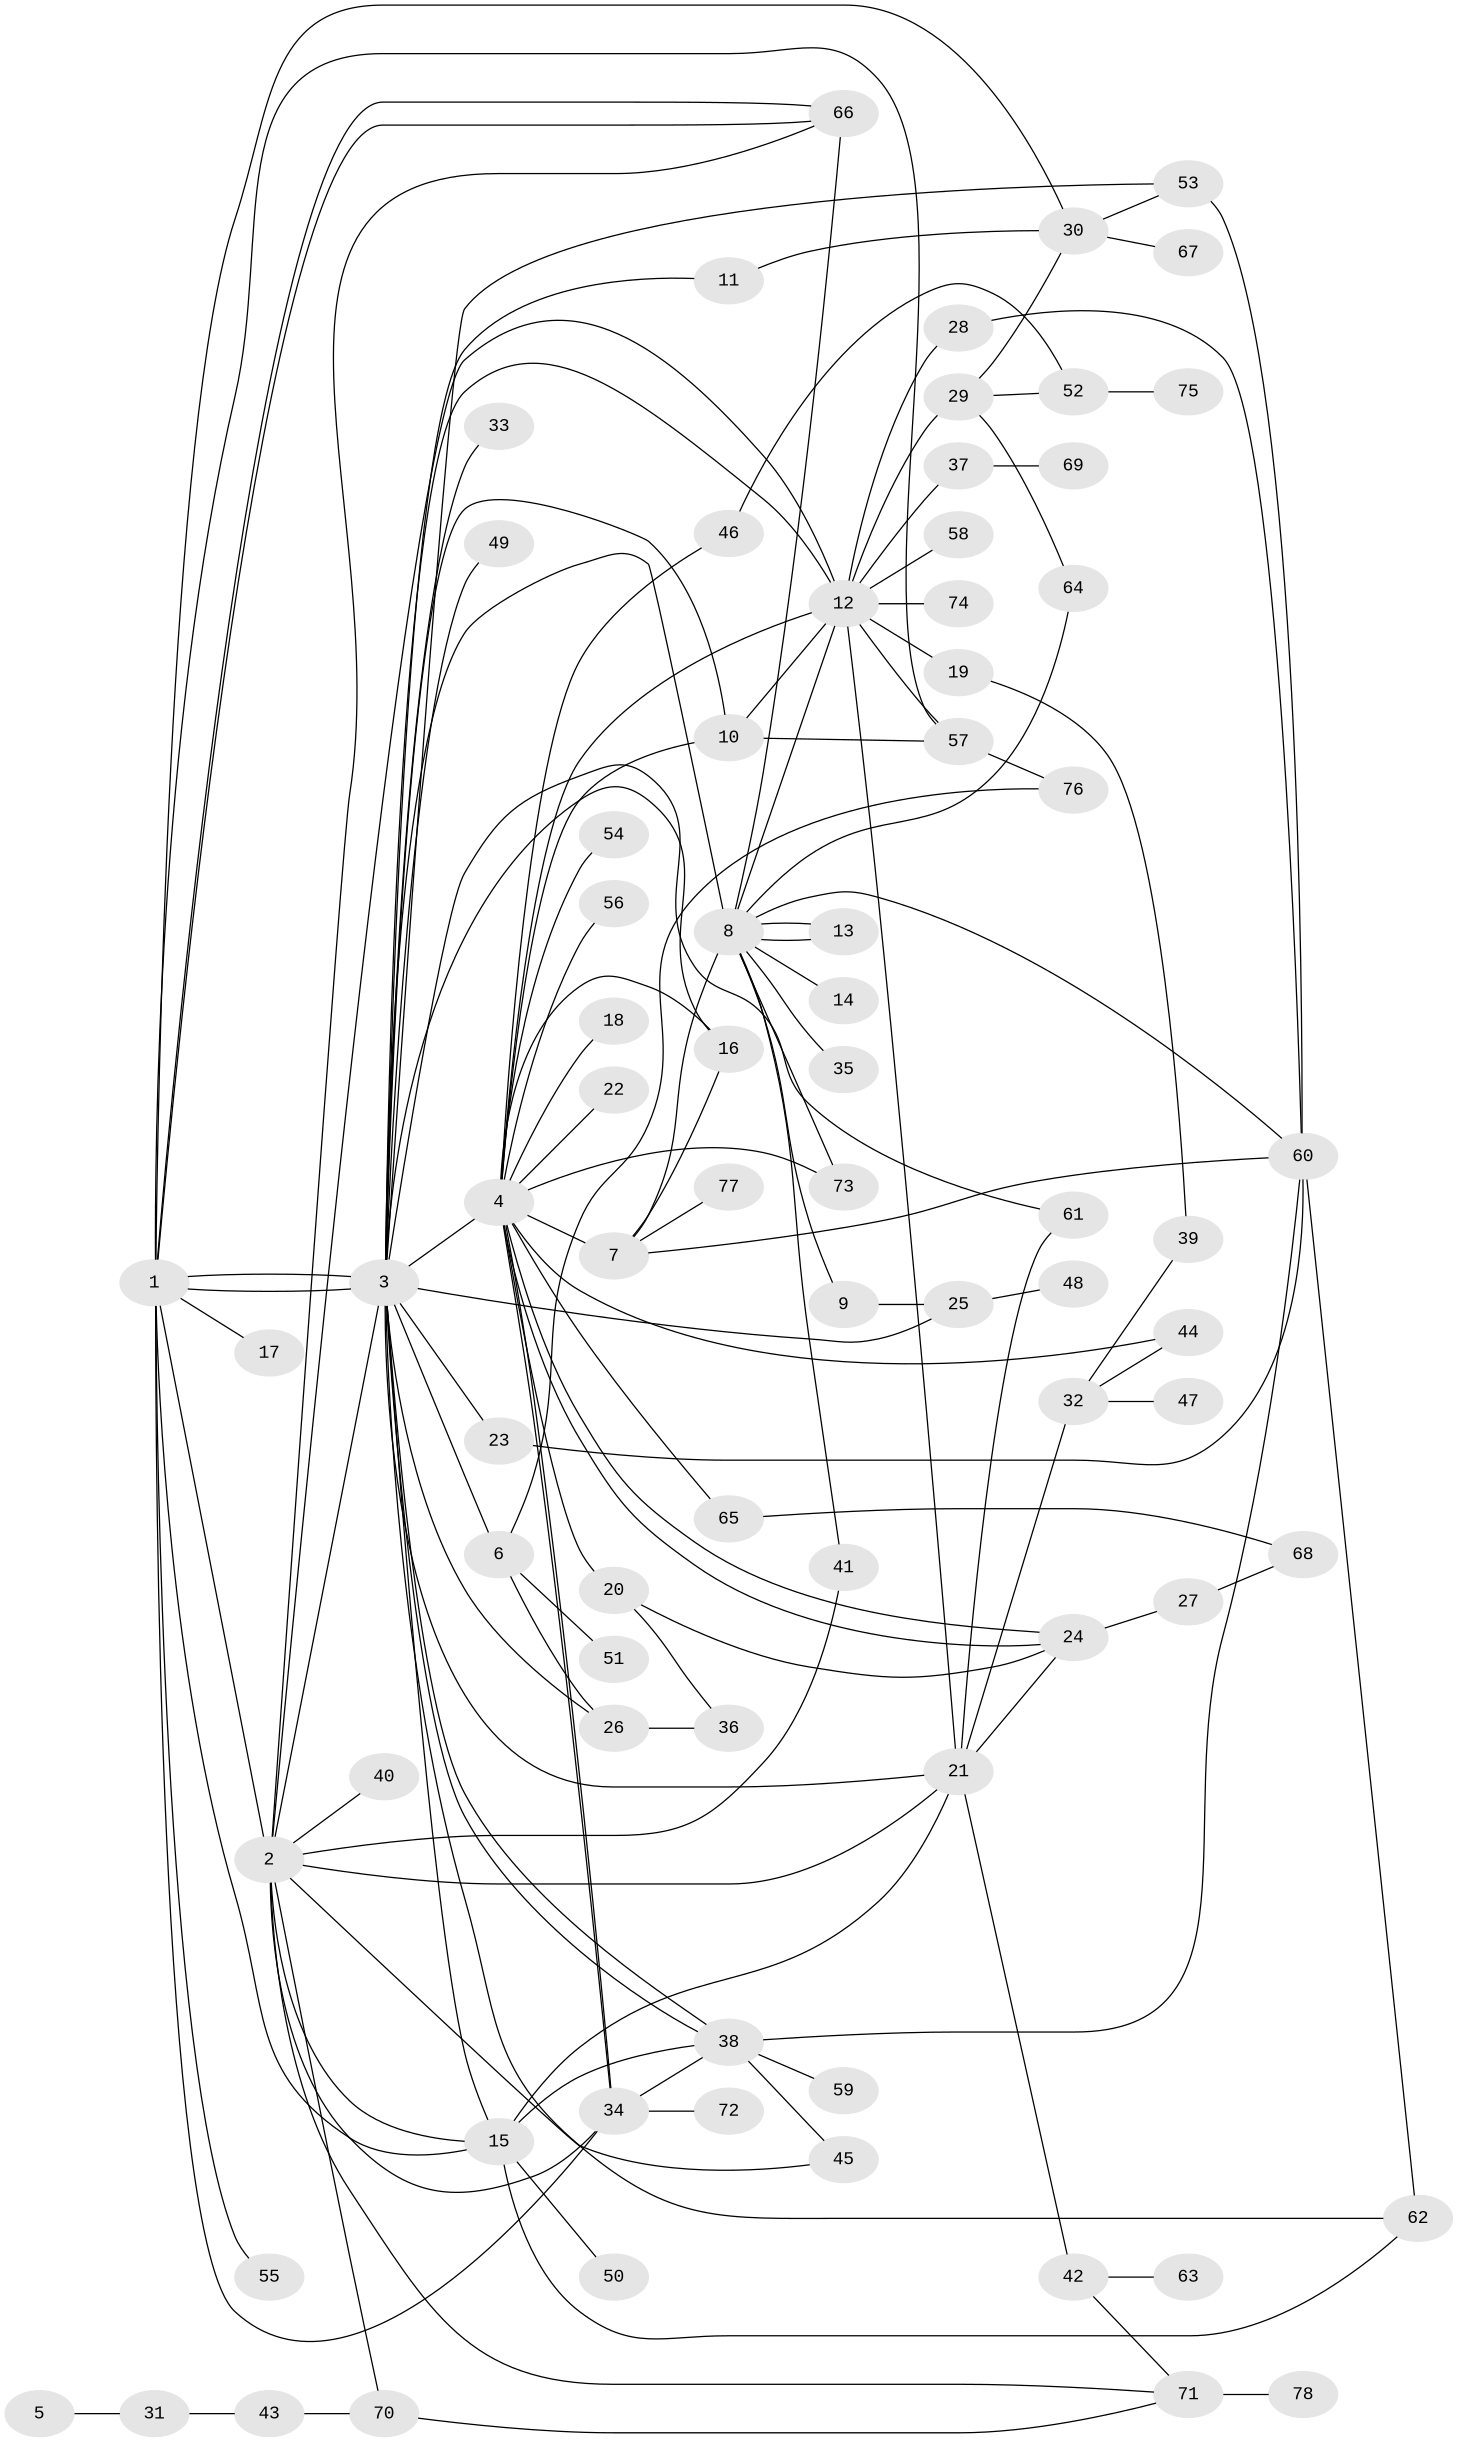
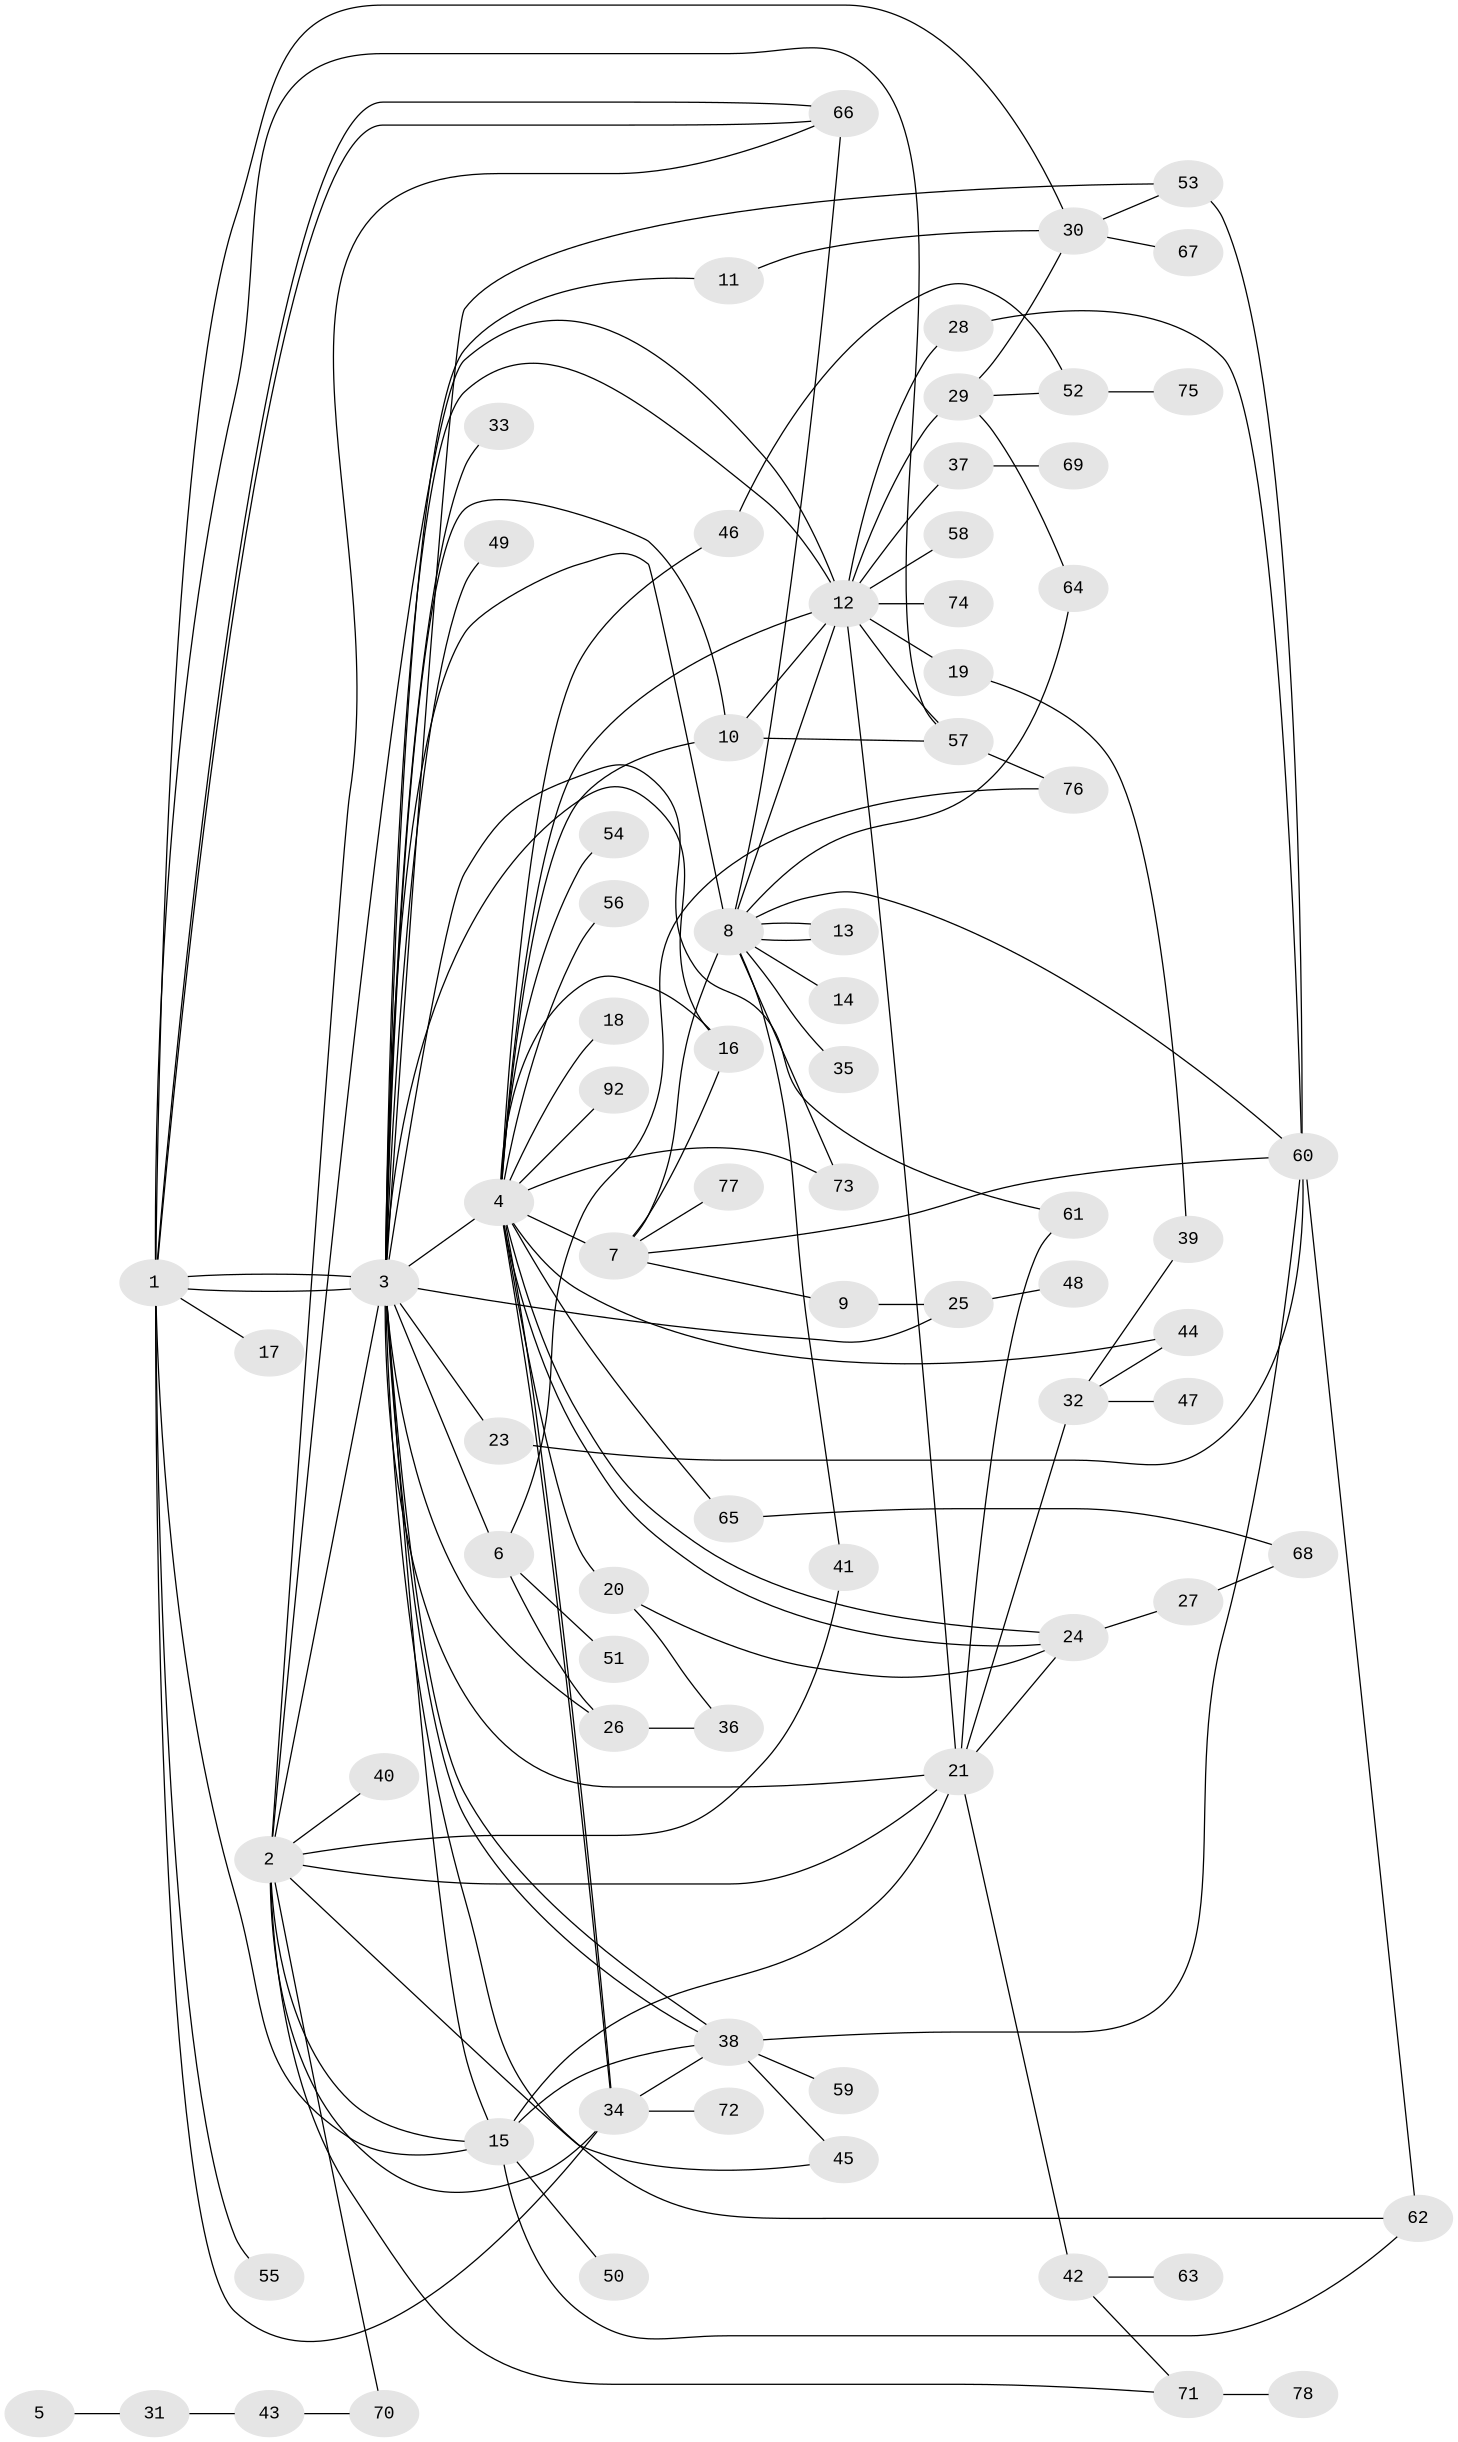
(614, 1090) -> (614, 1090)
(804, 1202) -> (729, 1280)
(212, 1571) -> none
(788, 2433) -> none
